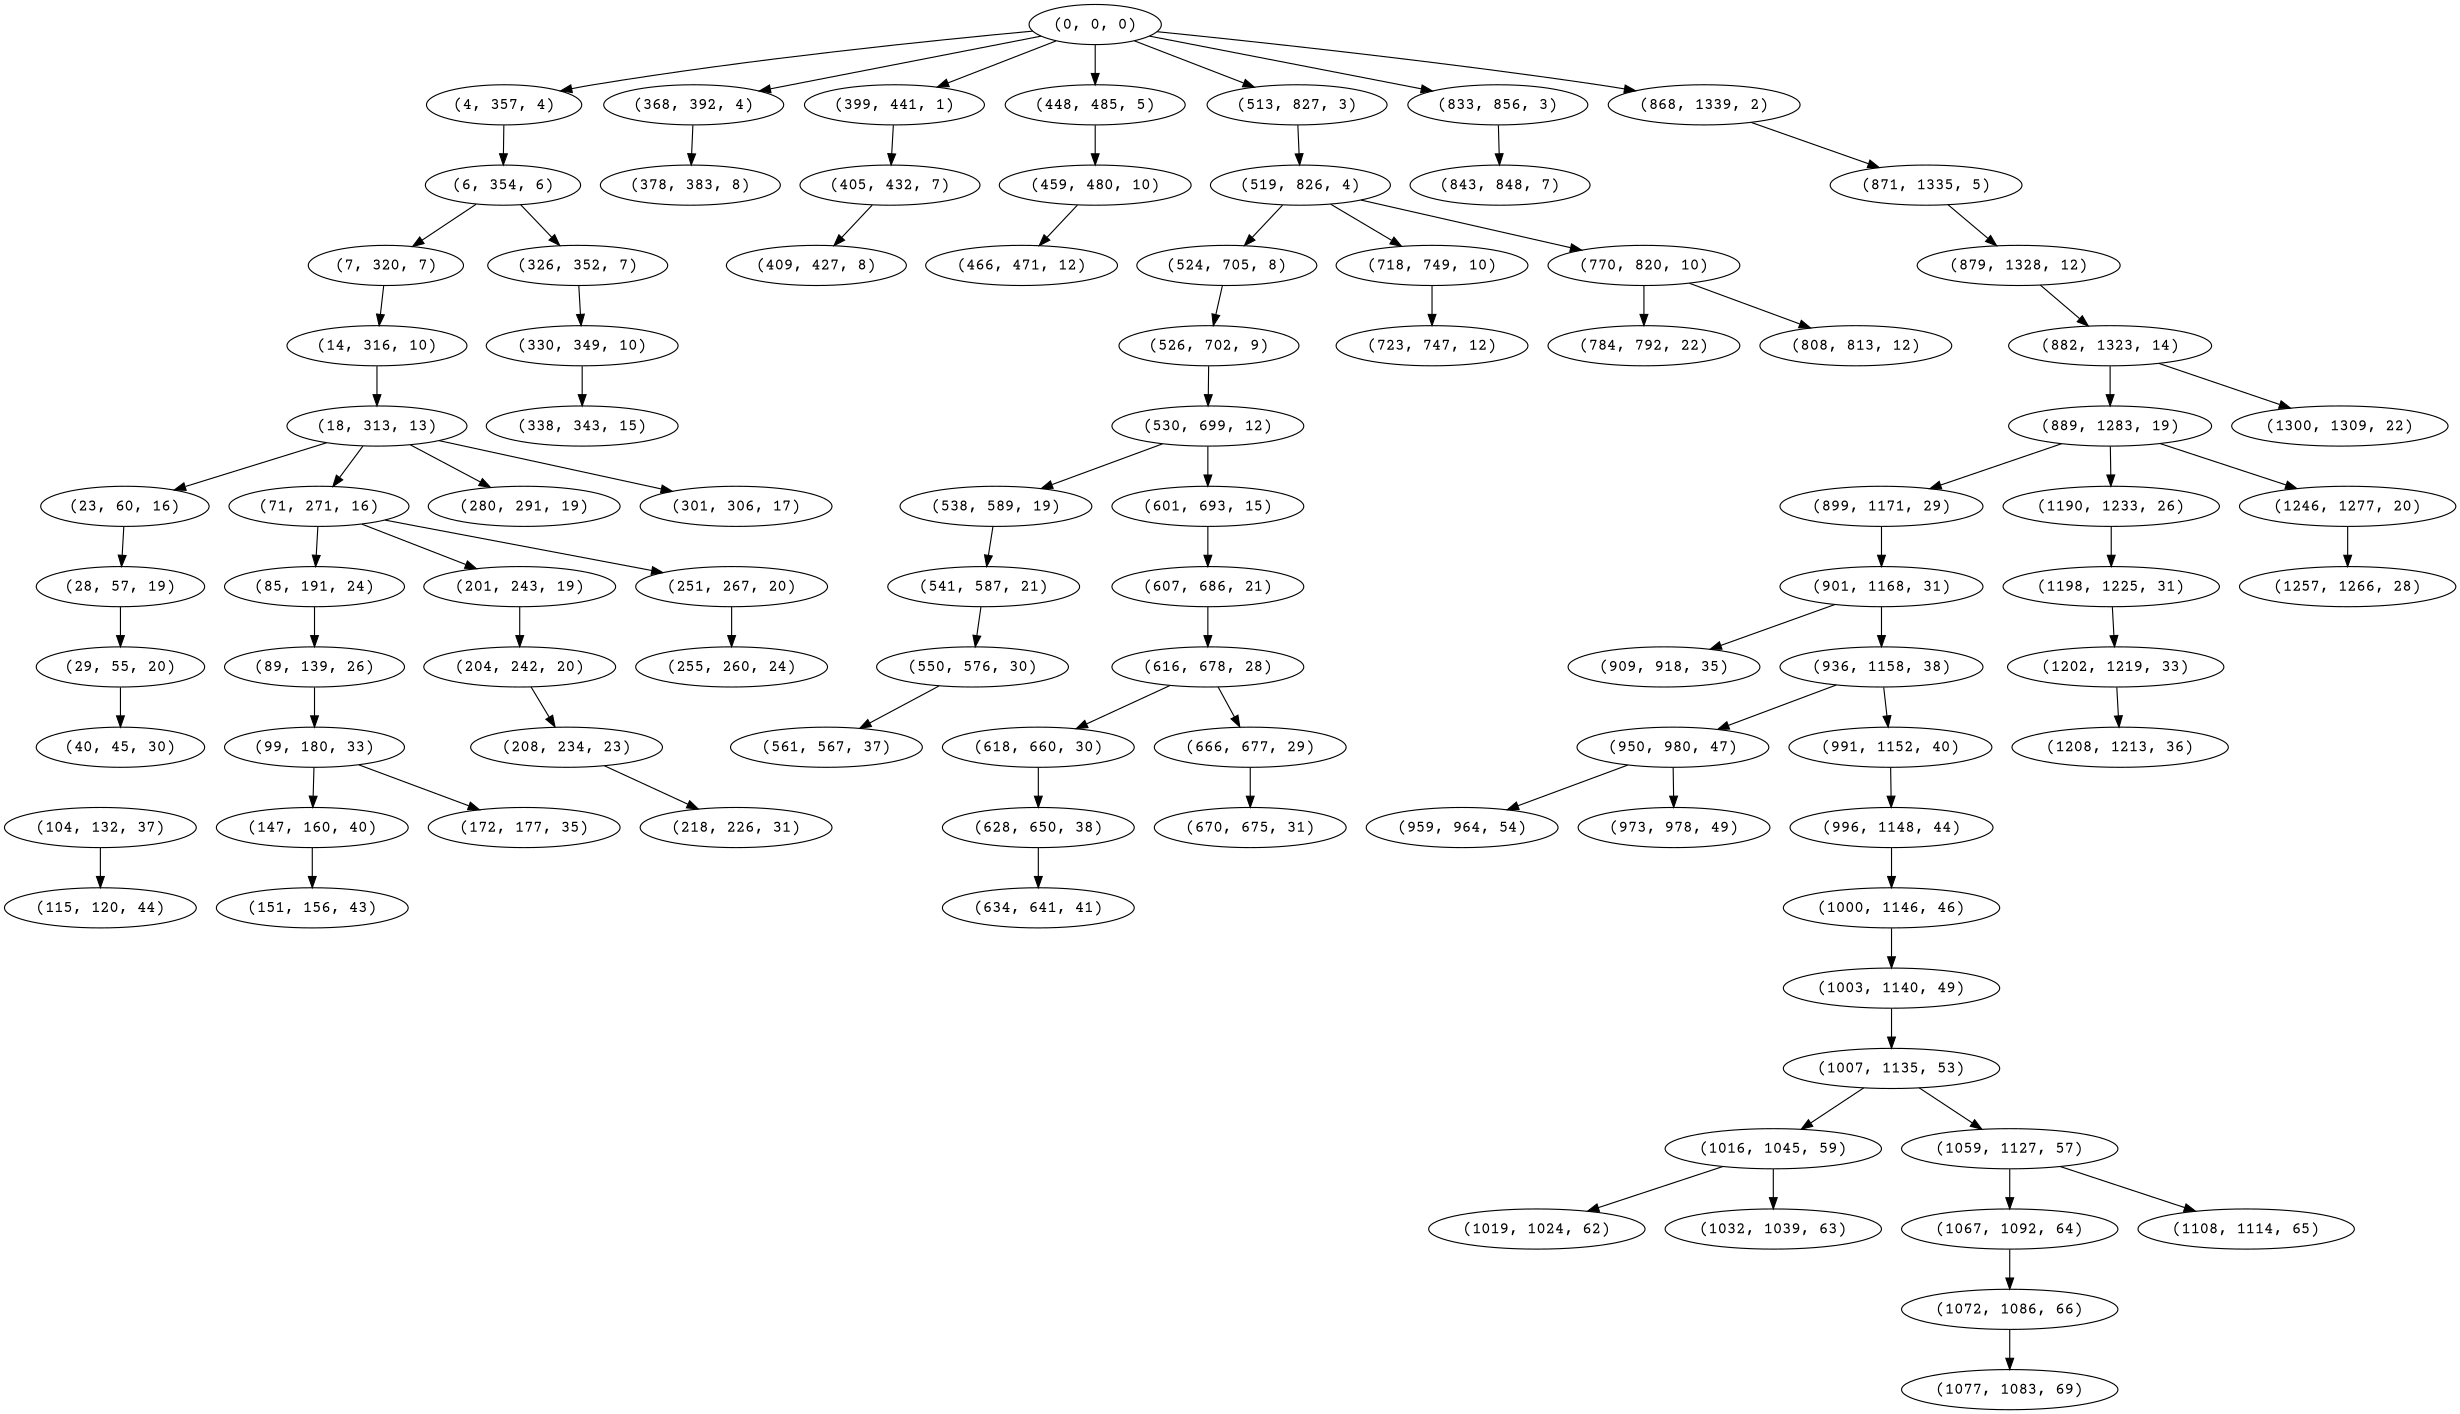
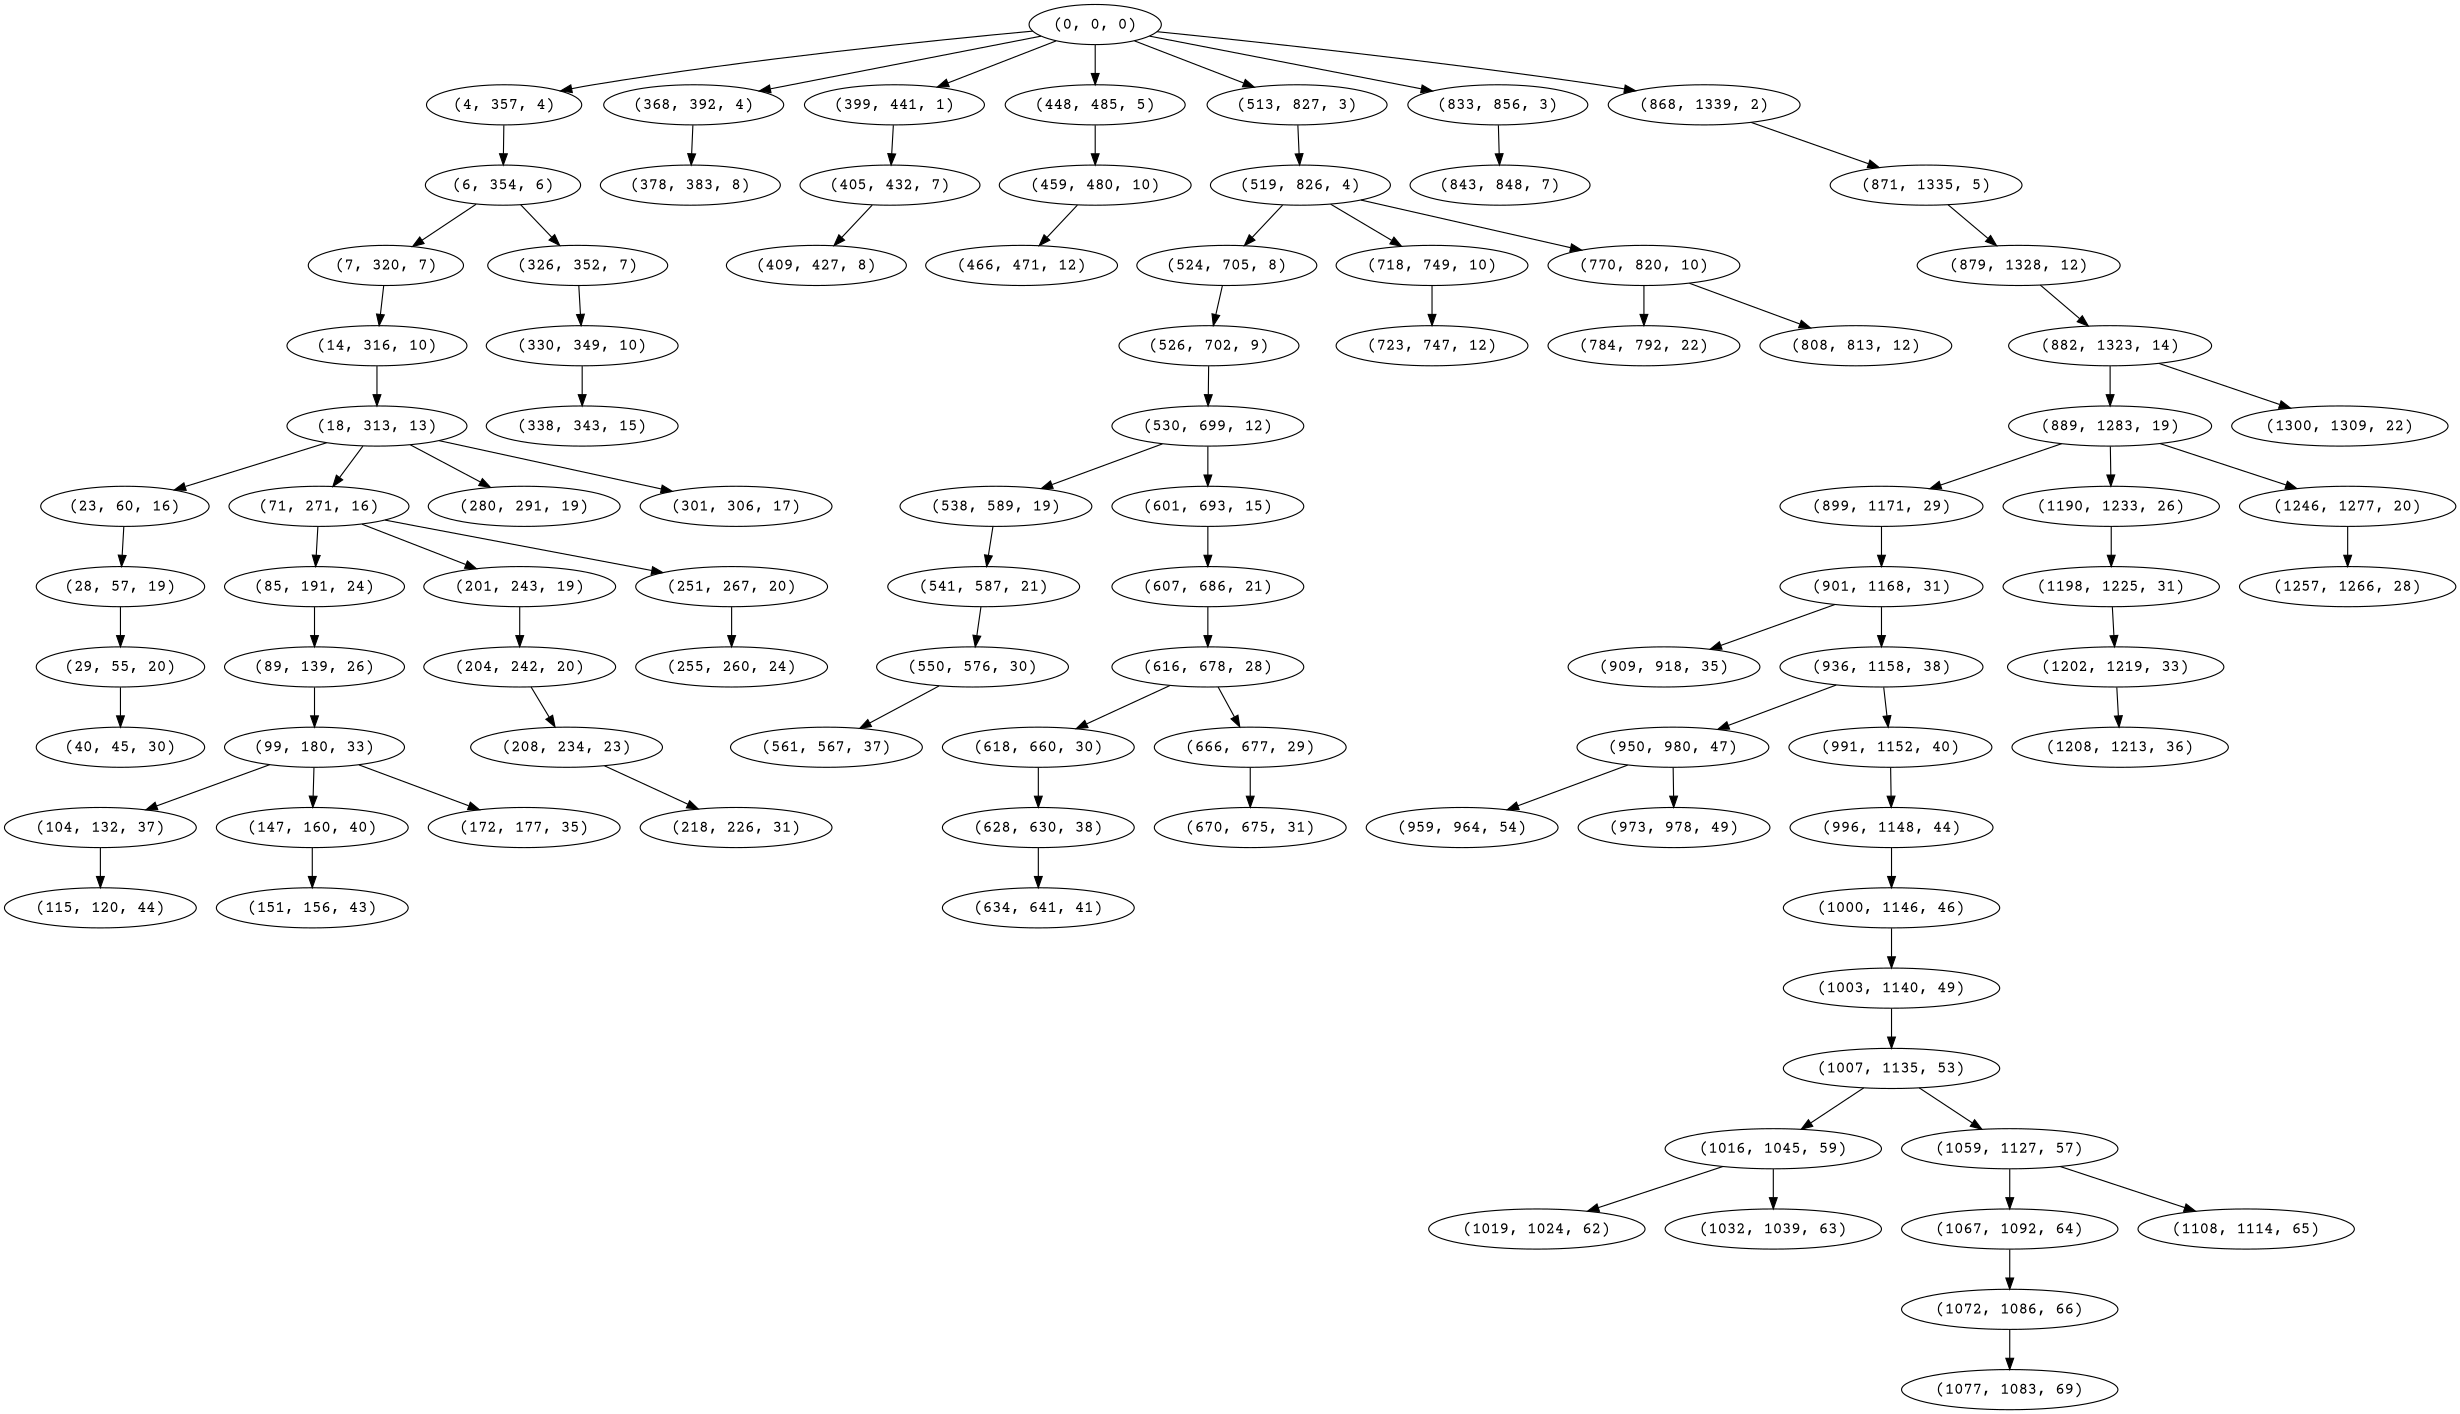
none -> (213, 785)
(1038, 828) -> (1038, 828)
